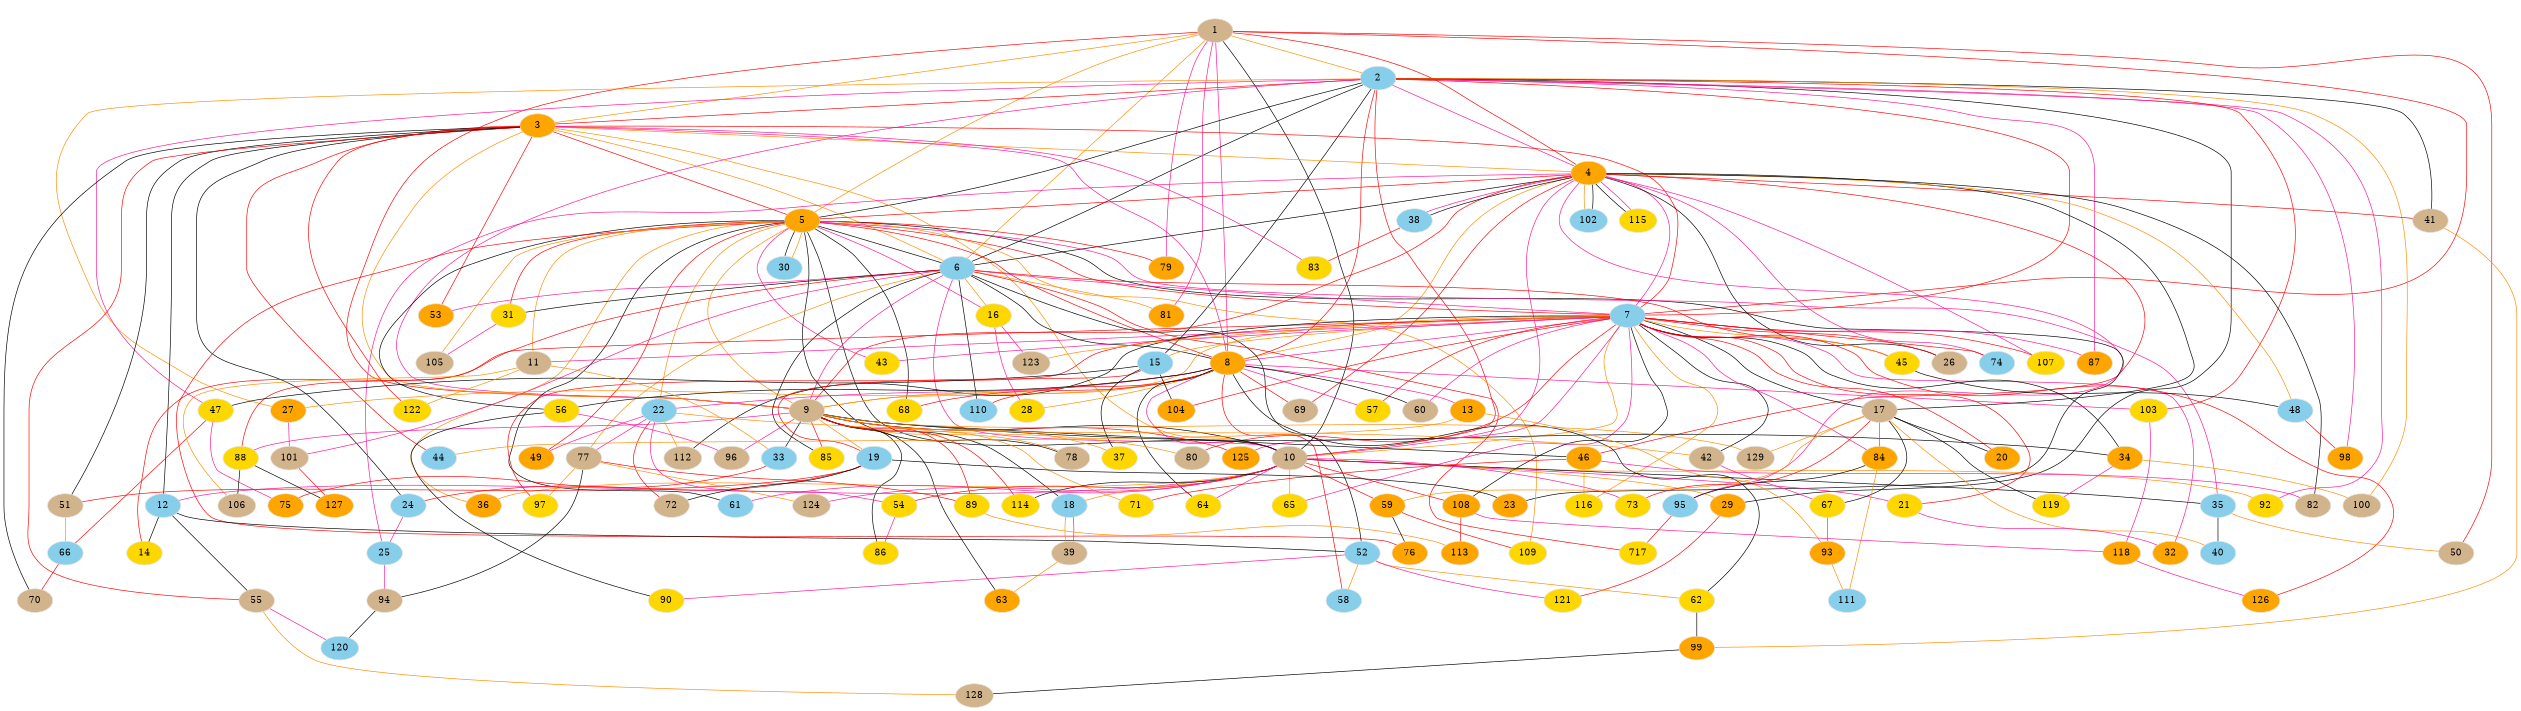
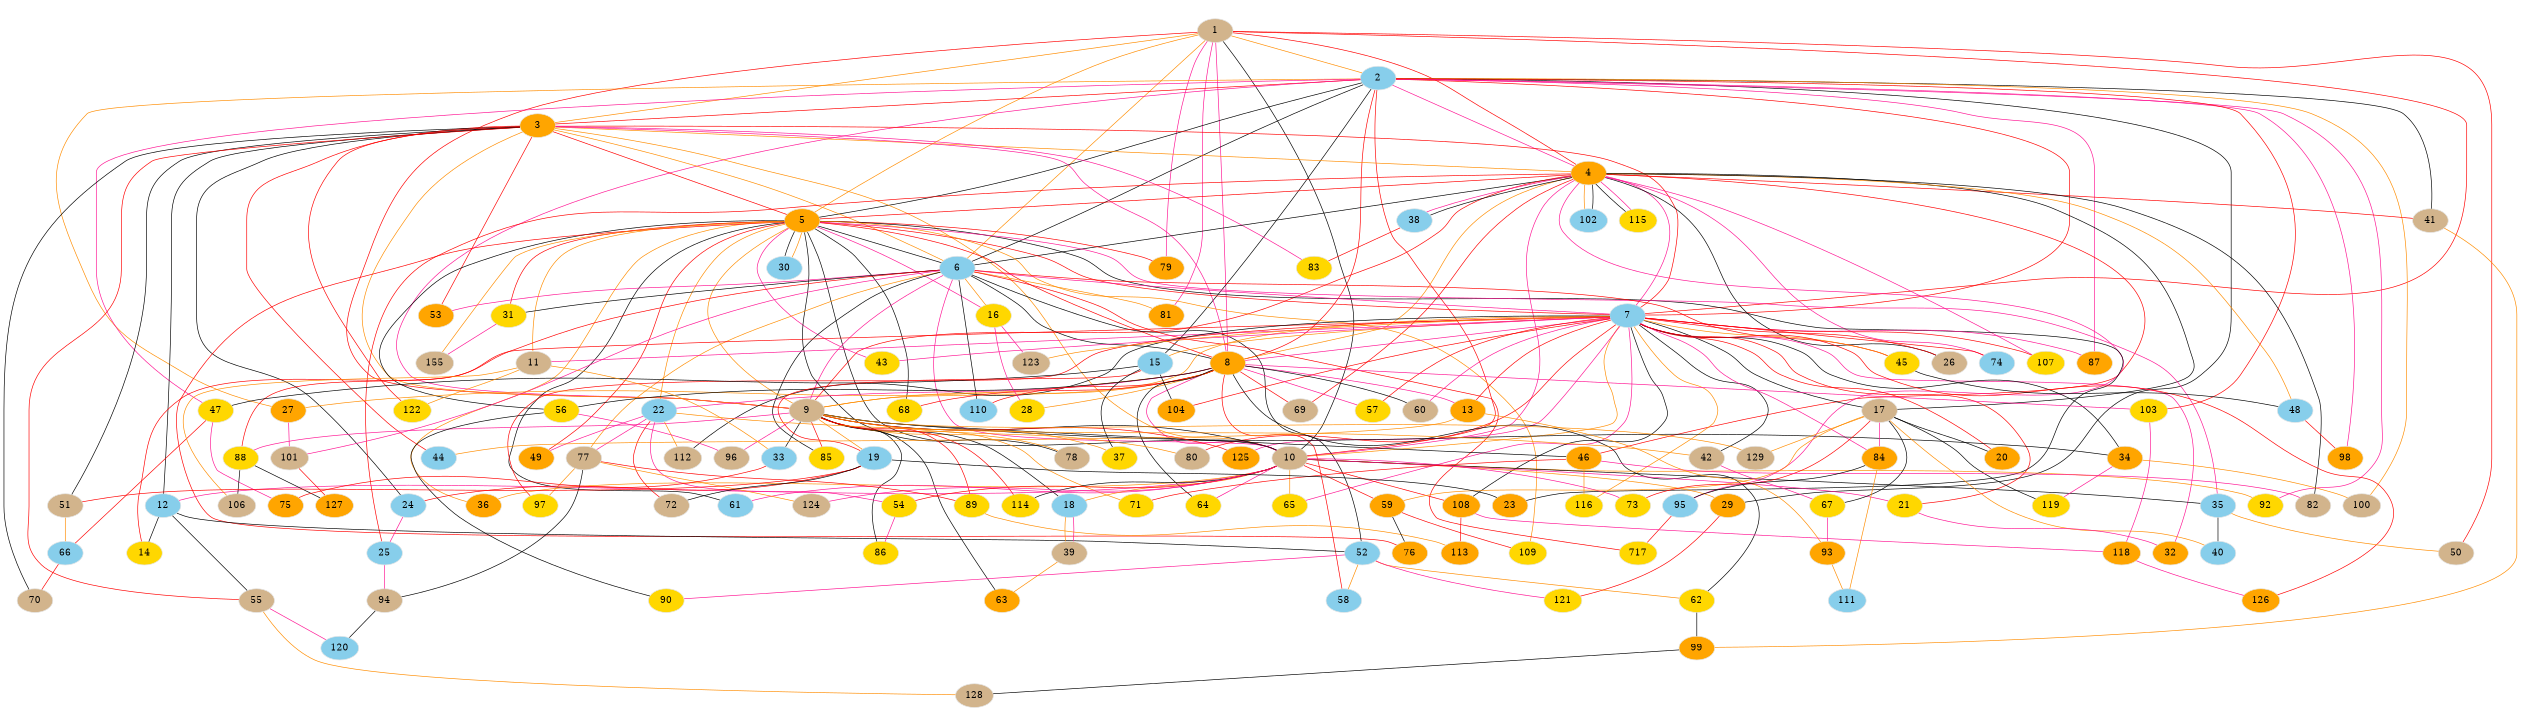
(845, 203) -> (845, 203)
none -> (1533, 350)
(435, 363) -> (435, 363)
